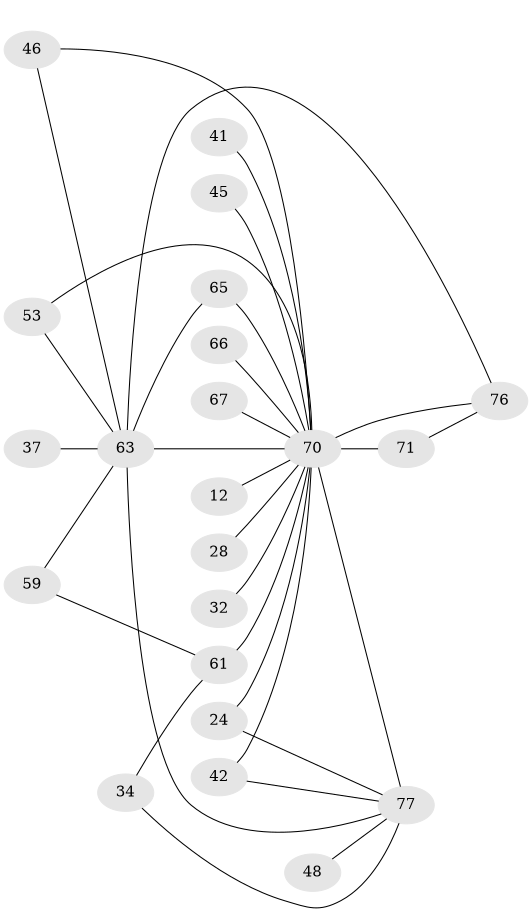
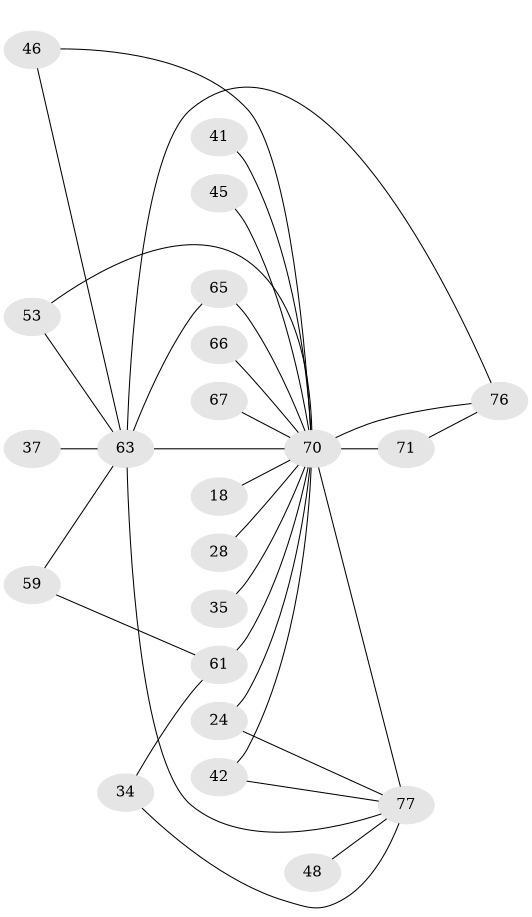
(219, 497) -> (219, 497)
(219, 609) -> (219, 609)
